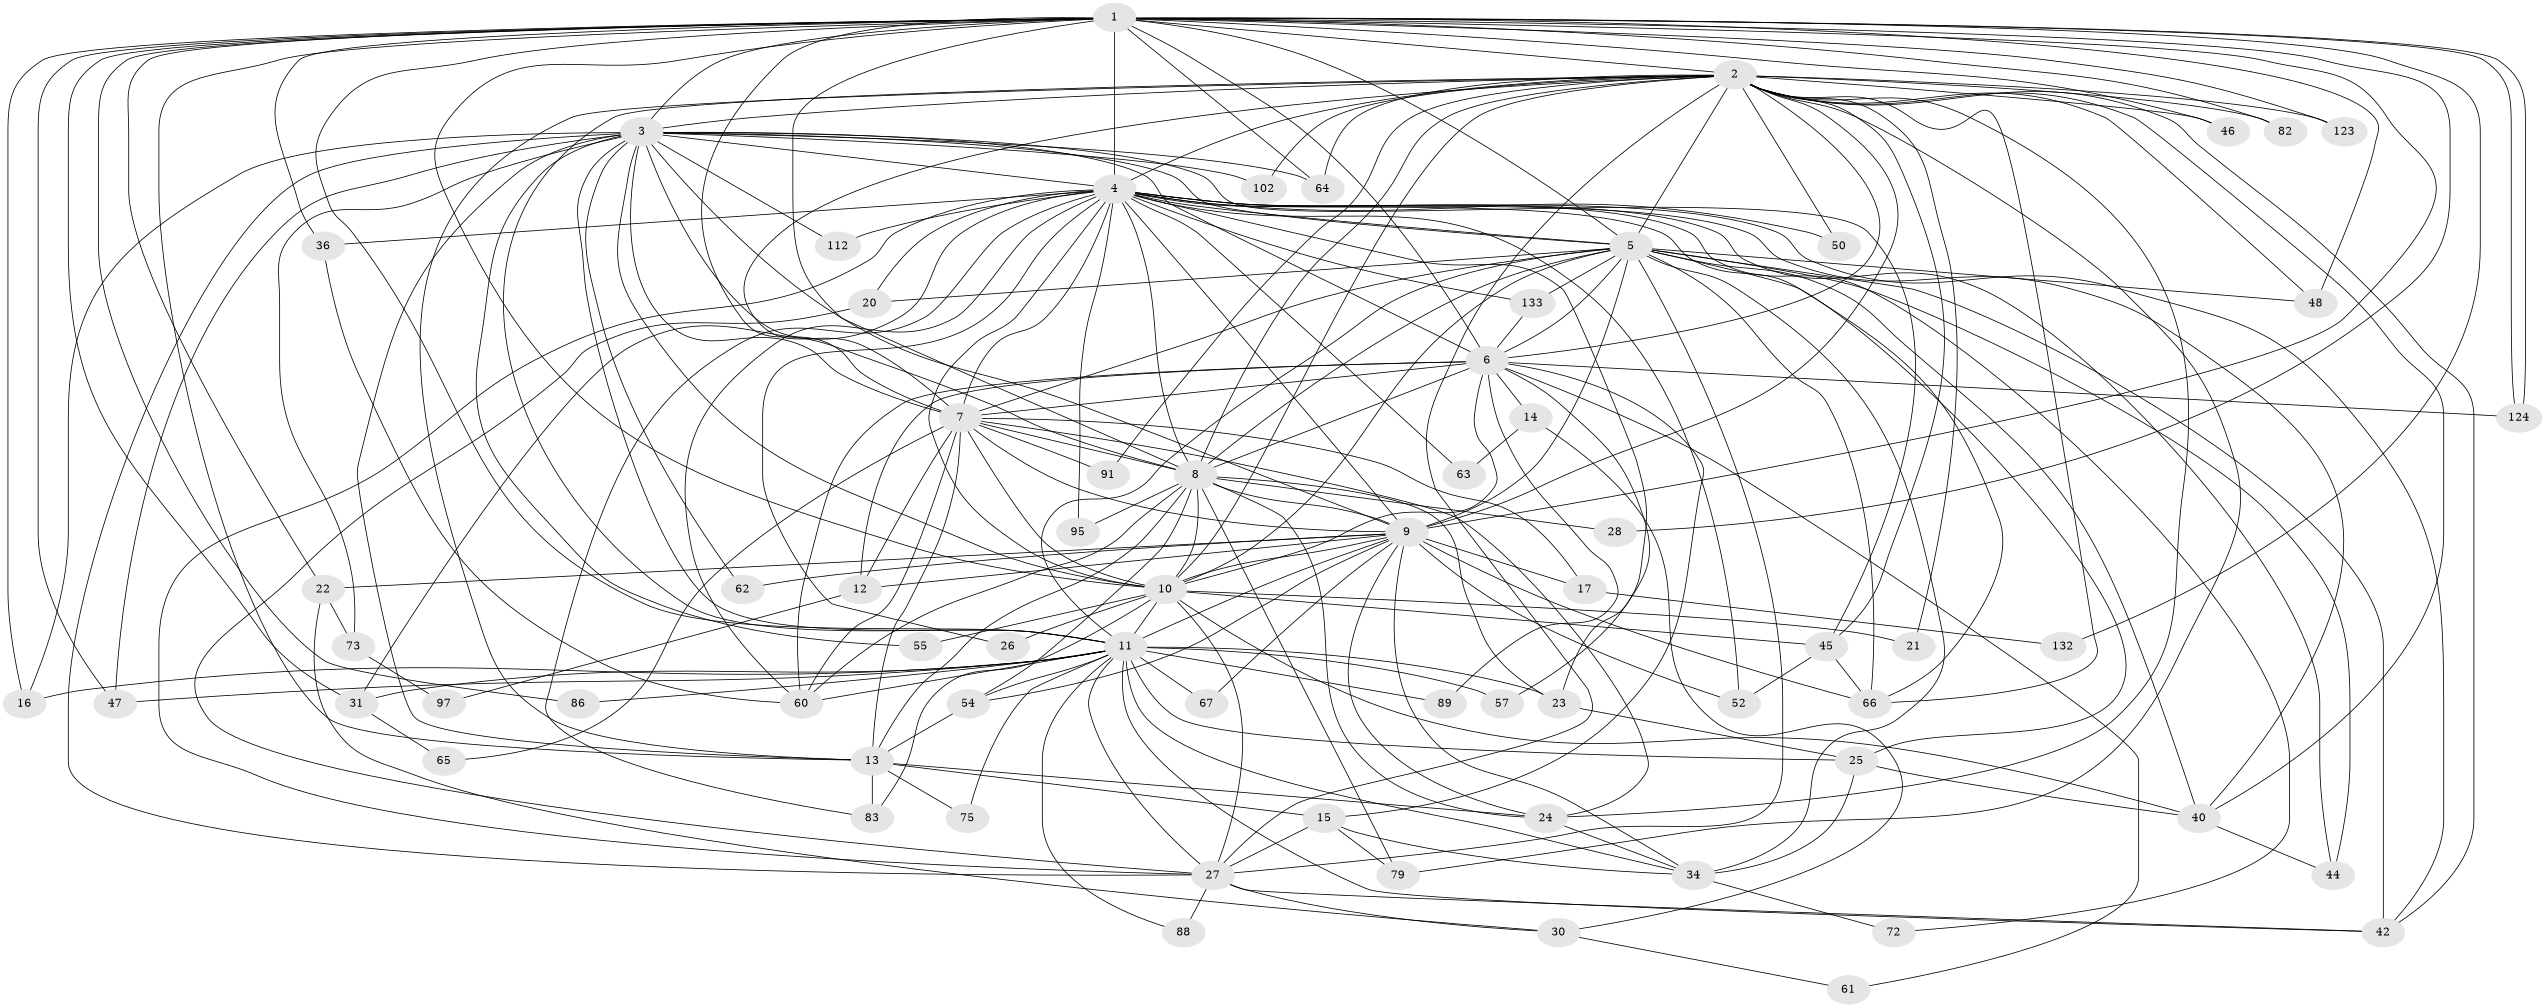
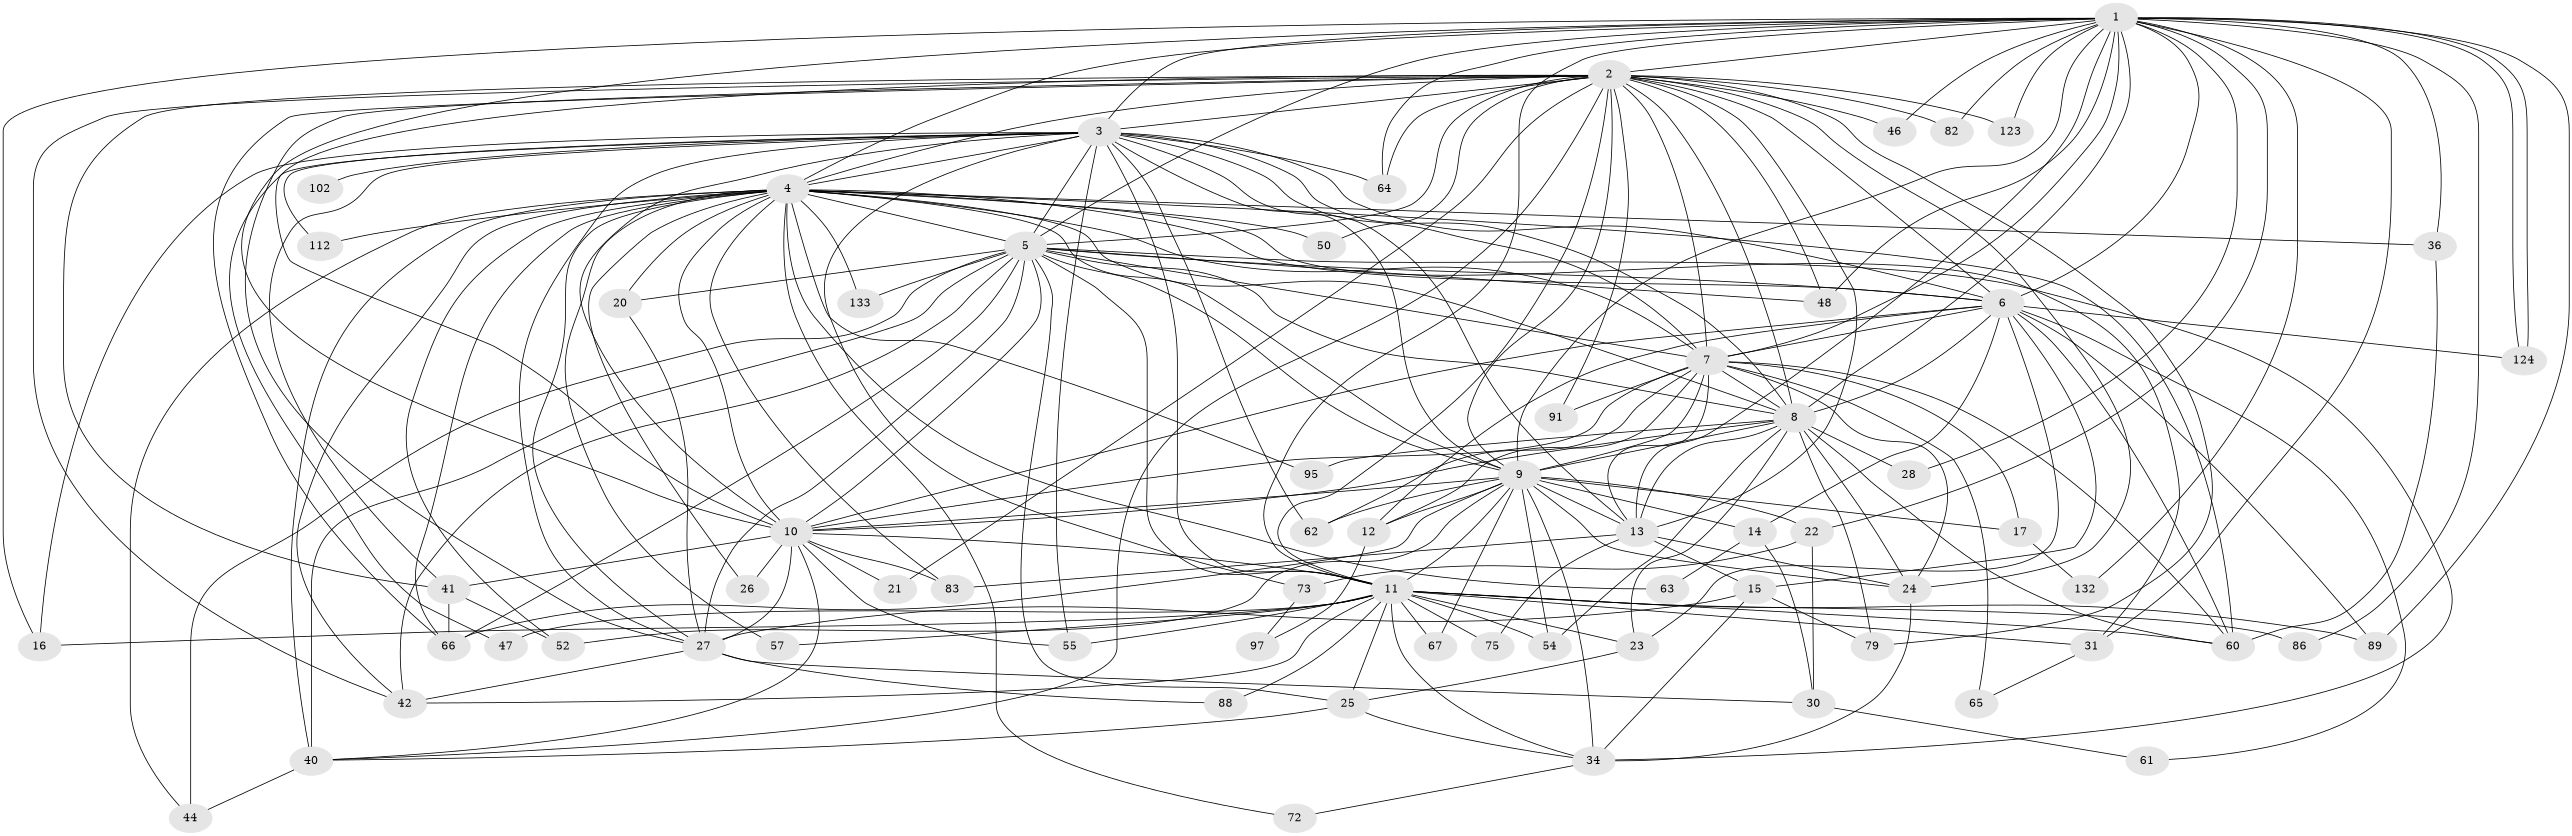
(85, 58) -> (2569, 172)
(1479, 88) -> none
(1510, 332) -> (1246, 252)
none -> (1594, 440)
none -> (1628, 501)
(1826, 647) -> (449, 589)
(920, 732) -> (1579, 504)
(1117, 771) -> (1232, 622)
